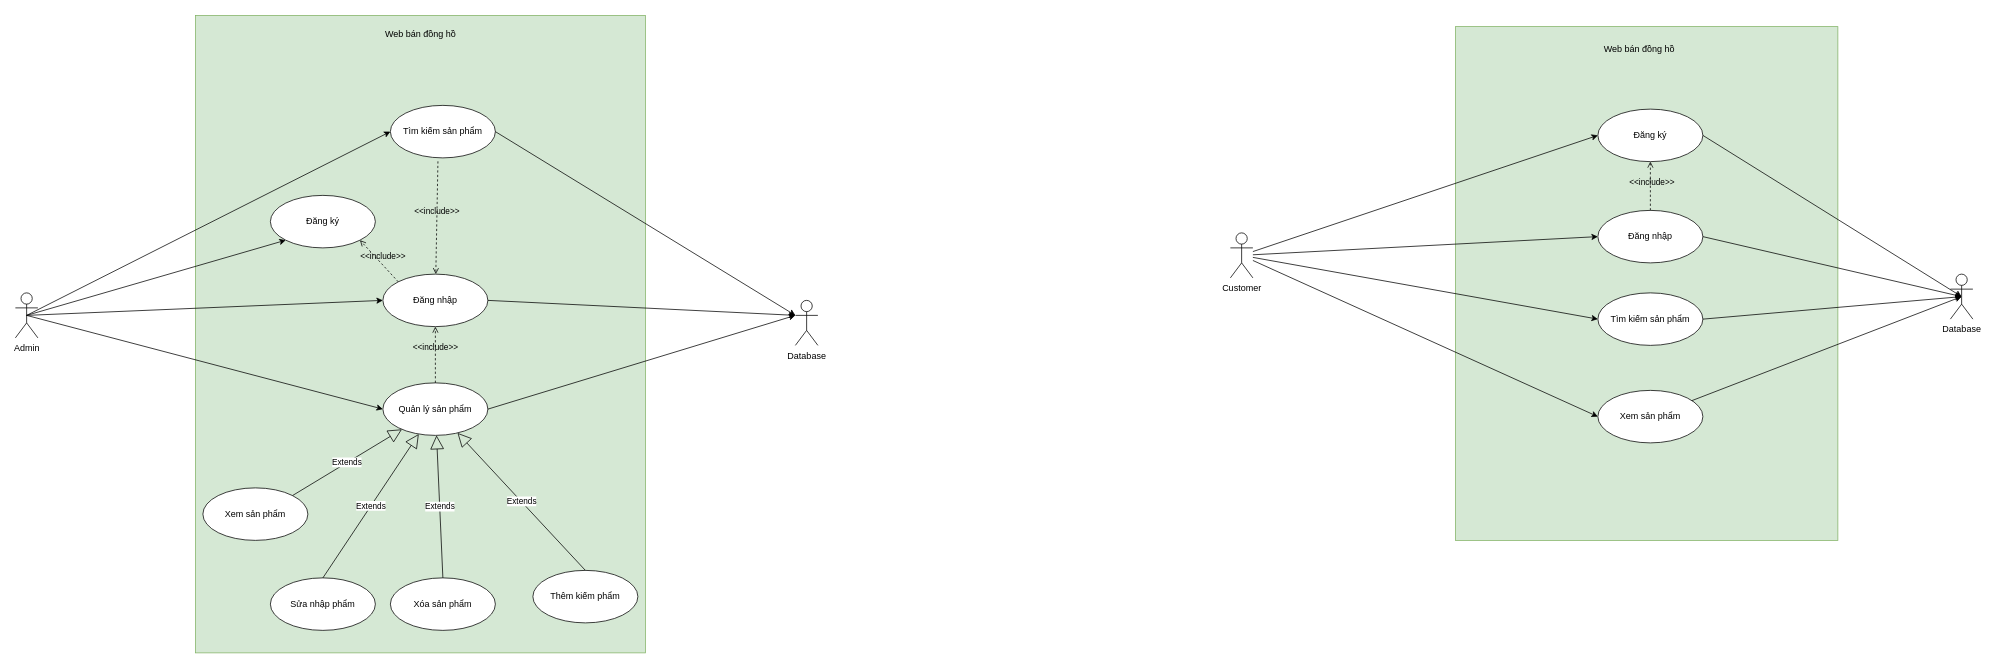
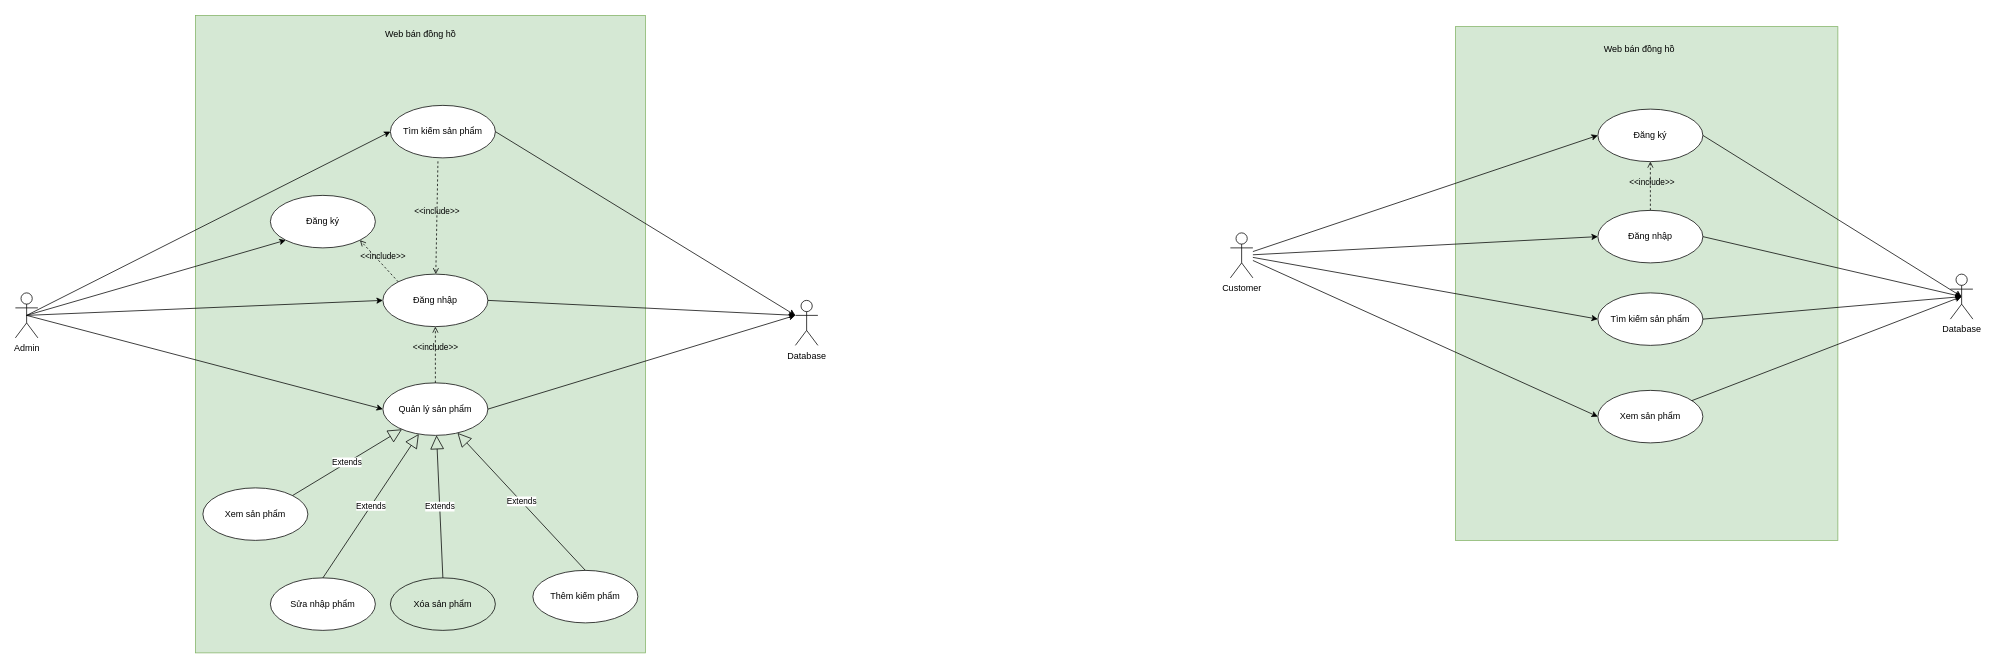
(443, 604) -> (443, 604)
